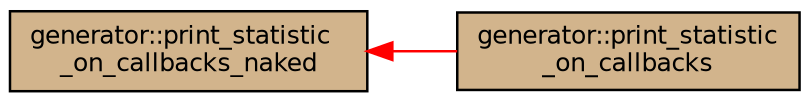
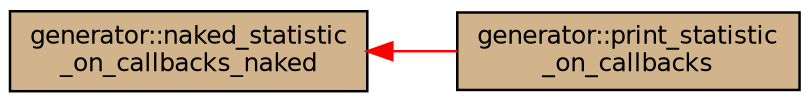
(189, 51) -> (189, 51)
